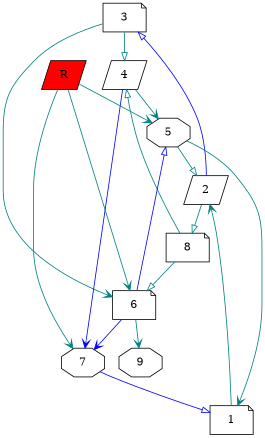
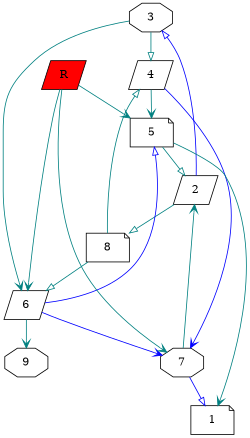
(125, 18) -> (151, 18)
(169, 133) -> (152, 133)
(134, 305) -> (26, 305)
(225, 309) -> (189, 280)
